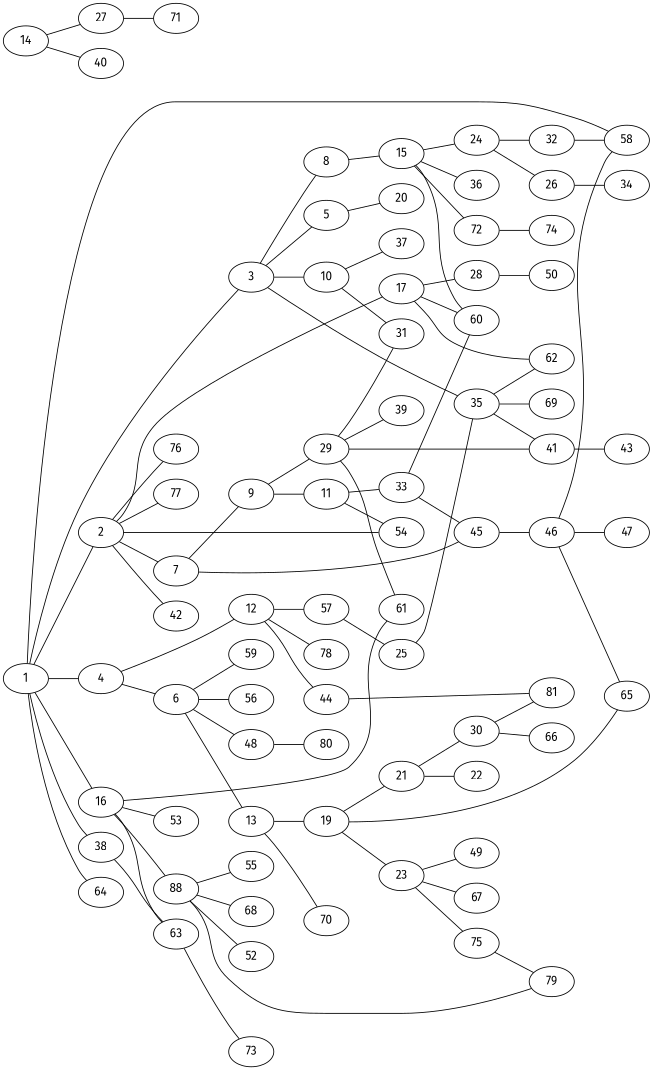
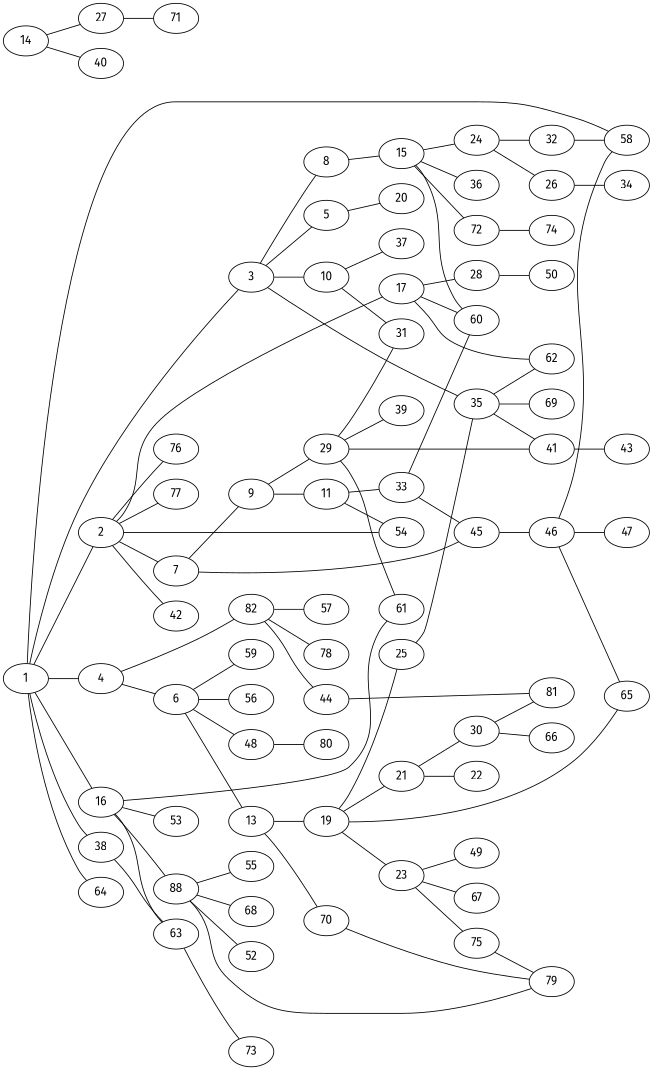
(251, 609) -> (251, 609)
(364, 632) -> (374, 741)
none -> (436, 961)
